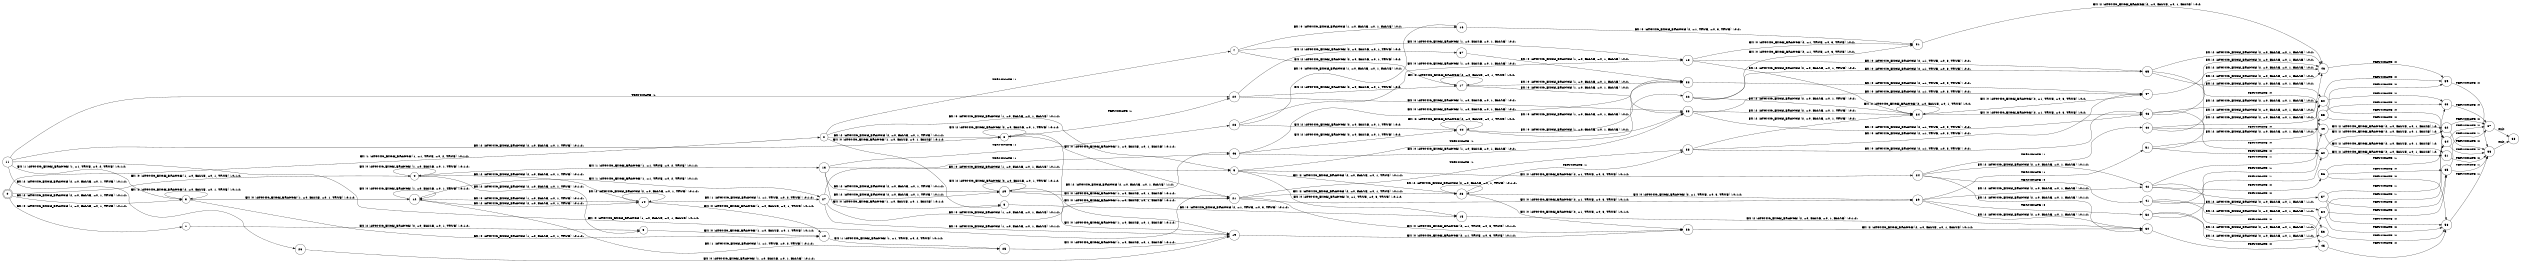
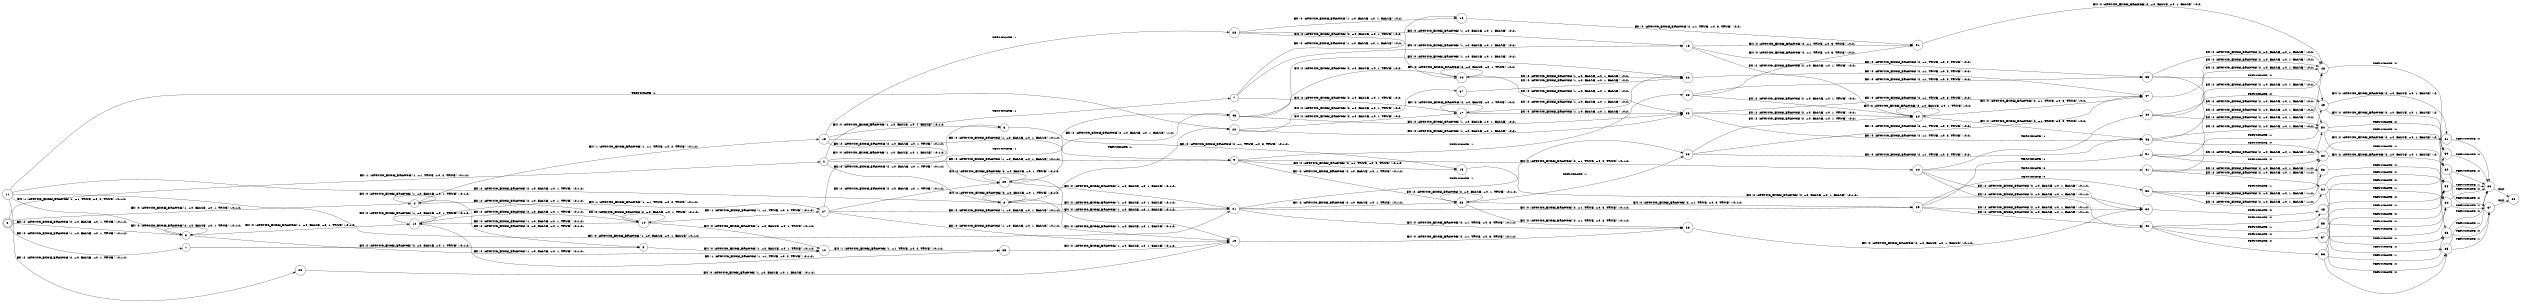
none -> (2474, 217)
